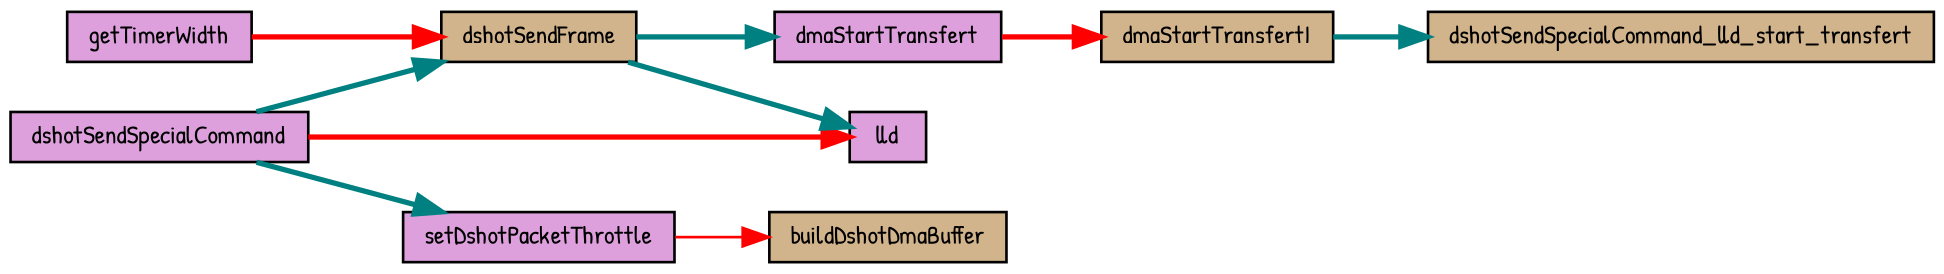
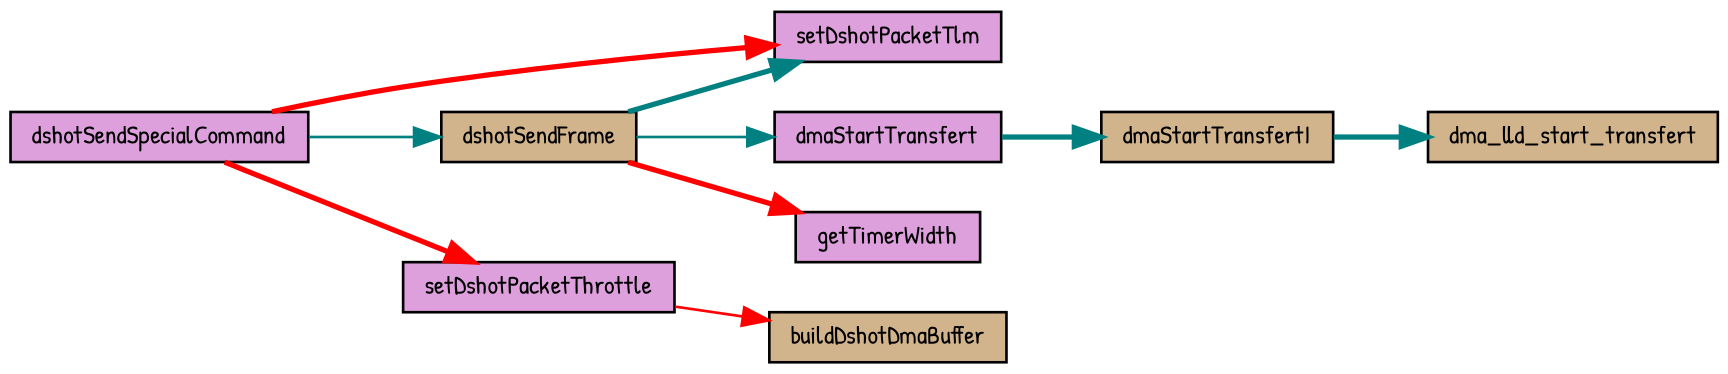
(333, 37) -> (701, 183)
(692, 37) -> (692, 137)
(1038, 37) -> (1038, 137)
(1681, 37) -> (1573, 137)
(336, 90) -> (361, 137)
(888, 137) -> (888, 37)
(336, 184) -> (337, 207)
